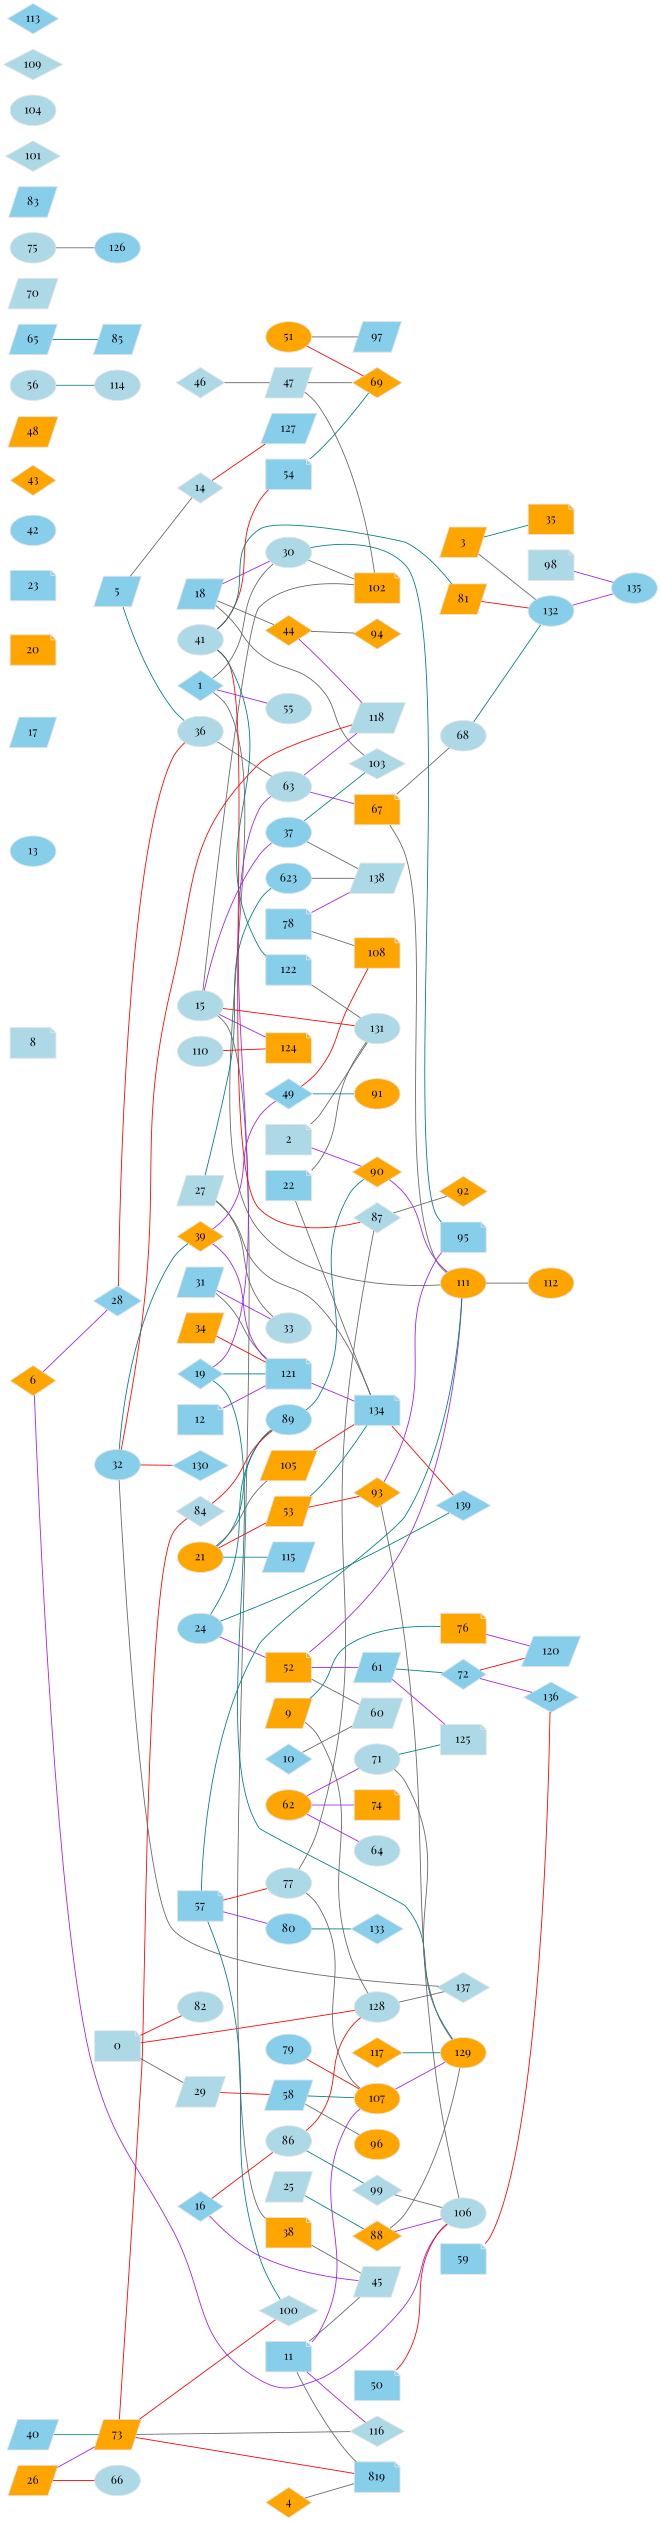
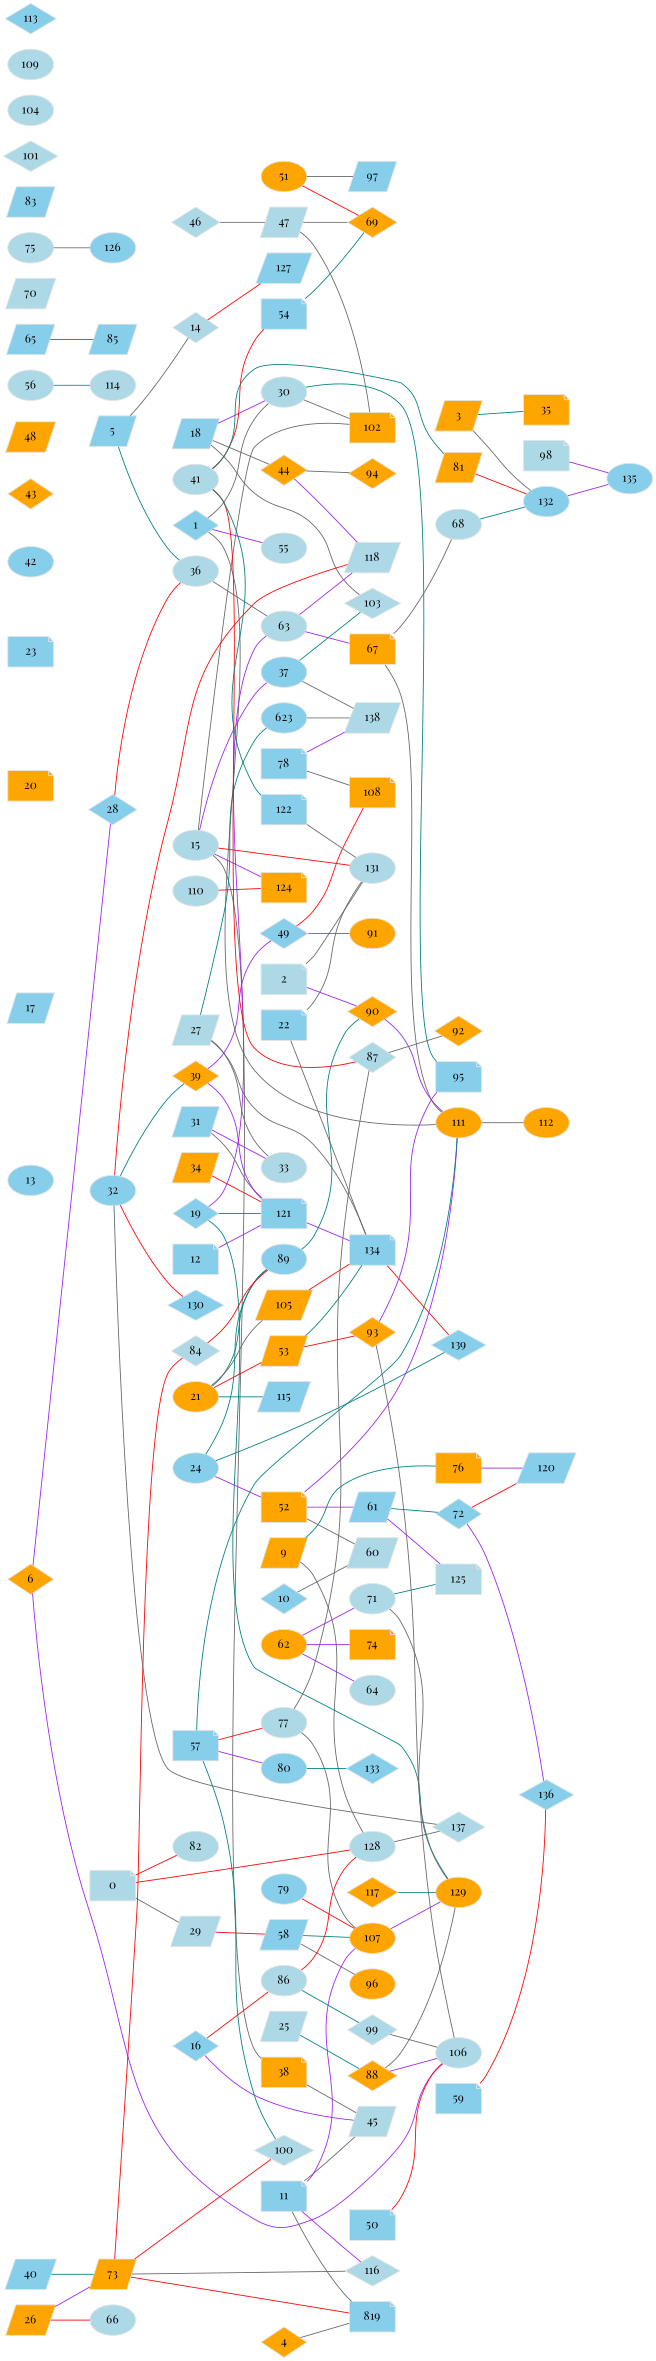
(33, 64) -> (31, 64)
(33, 1043) -> none
